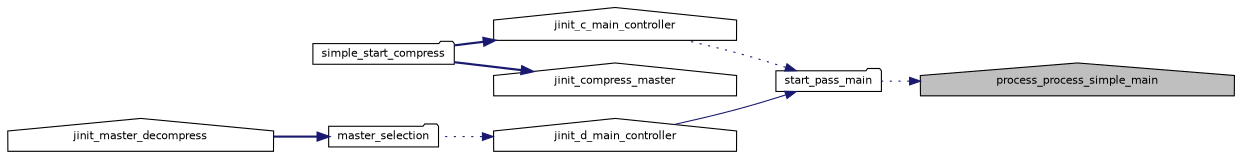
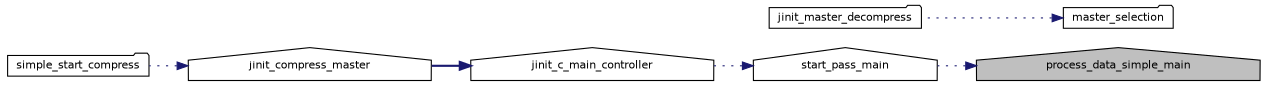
(469, 44) -> (446, 66)
(488, 66) -> (163, 66)
(829, 81) -> (845, 66)
(1077, 81) -> (1118, 66)
(141, 137) -> (845, 18)
(296, 137) -> (987, 18)
(615, 137) -> none
